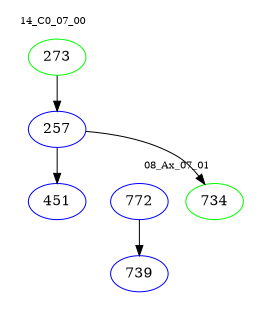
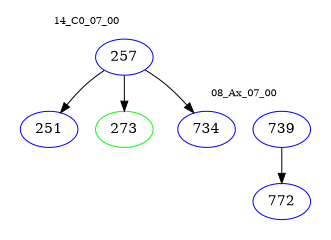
(57, 88) -> (124, 88)
(177, 166) -> (244, 94)
(57, 202) -> (49, 129)
(215, 202) -> (207, 129)
(139, 233) -> (282, 161)
